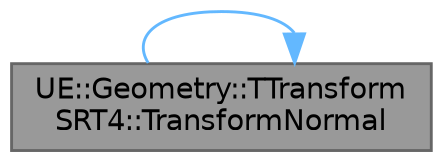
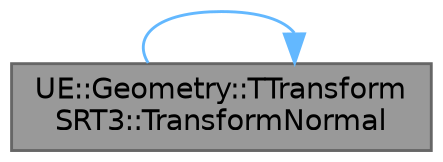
(221, 107) -> (221, 107)
